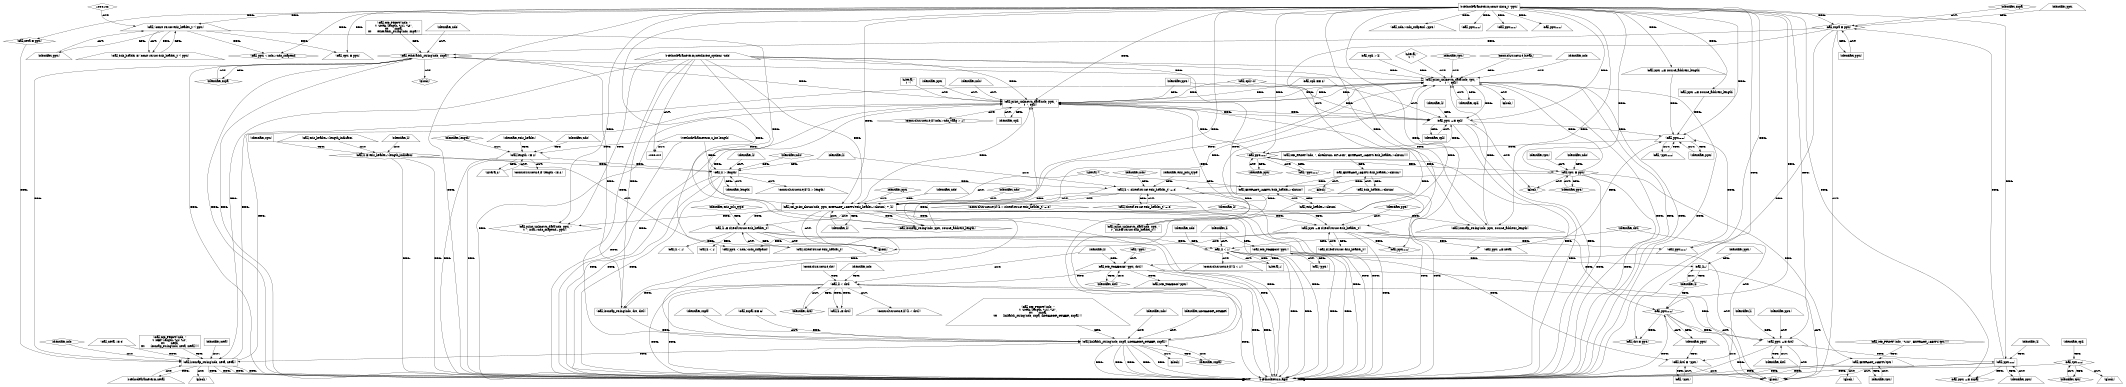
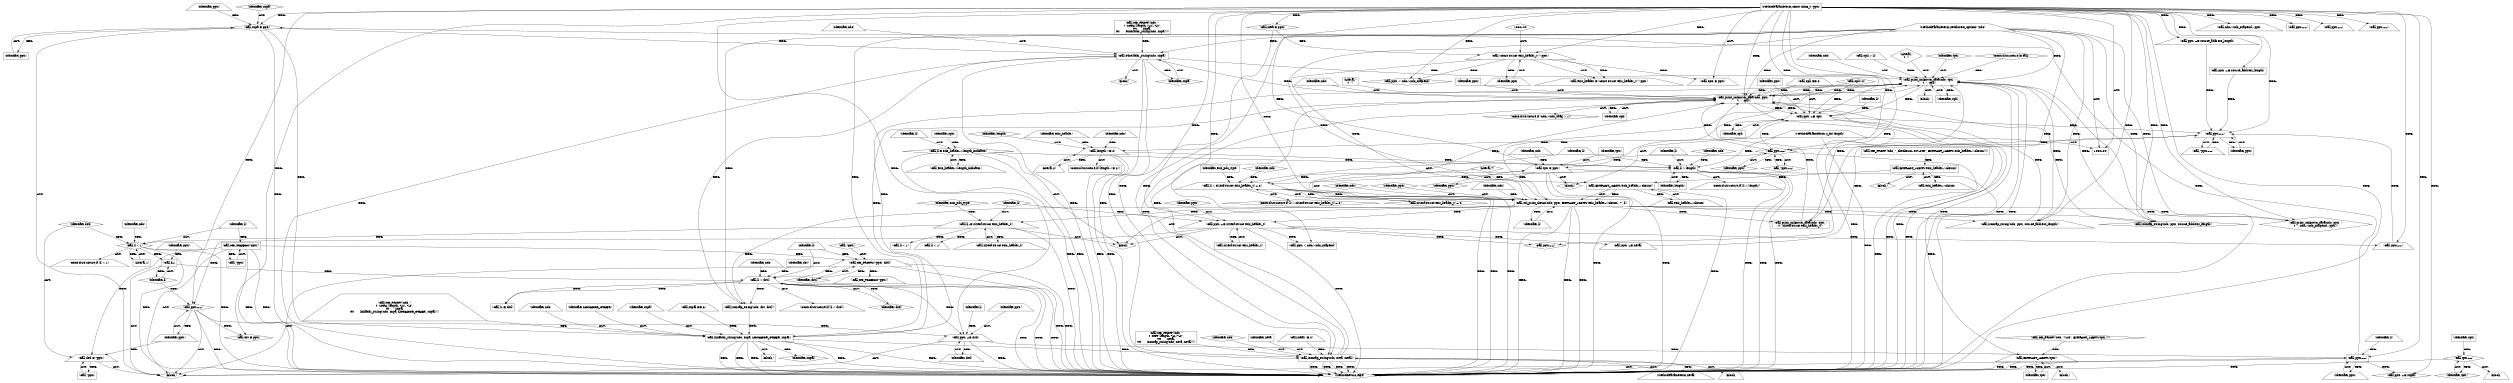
none -> (2029, 14)
(360, 27) -> (1731, 41)
none -> (1529, 35)
(171, 45) -> (1364, 51)
(425, 56) -> (1142, 56)
none -> (959, 159)
(1573, 173) -> (1547, 169)
(819, 267) -> (799, 263)
(1120, 267) -> (870, 263)
none -> (459, 277)
(1187, 351) -> none
(186, 371) -> (1689, 367)
